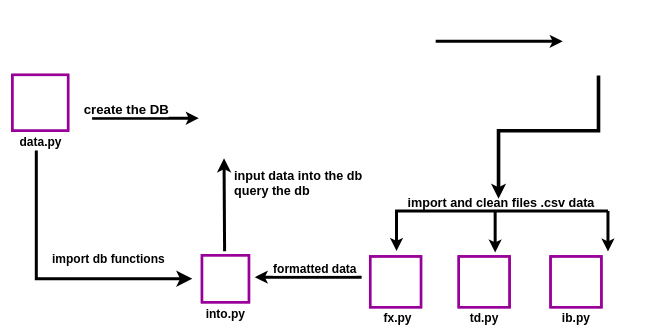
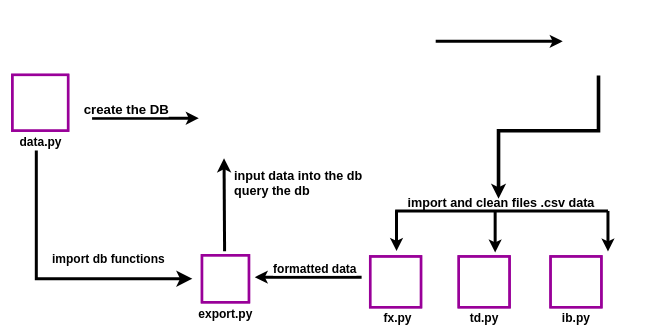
(226, 314) -> (226, 314)
